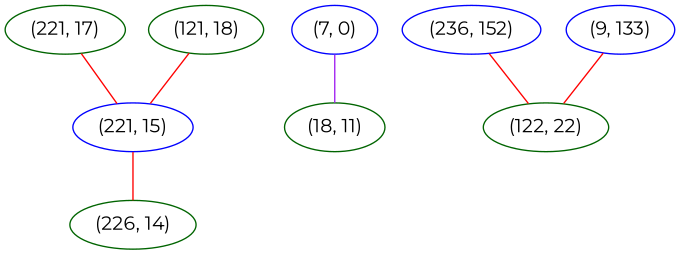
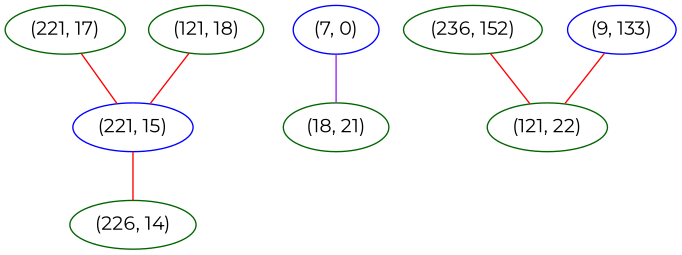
(472, 30) -> (473, 30)
(335, 127) -> (336, 127)
(546, 127) -> (547, 127)
